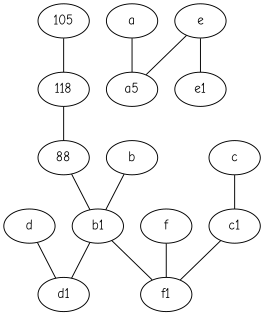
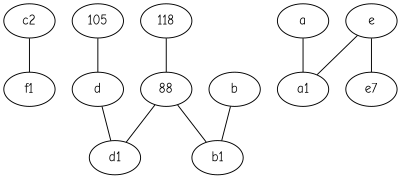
(64, 55) -> (98, 55)
(132, 89) -> (303, 89)
(200, 89) -> (371, 89)
(235, 158) -> none
(166, 226) -> none
(235, 226) -> (29, 21)
(81, 260) -> (141, 124)
(132, 260) -> none
